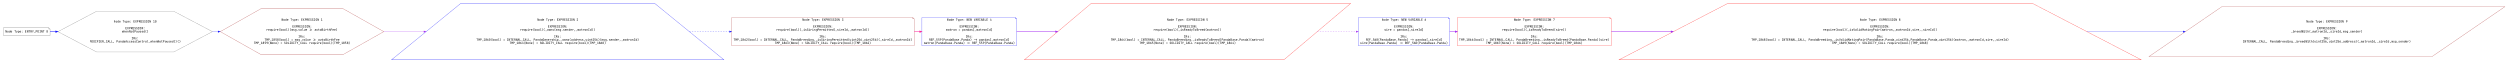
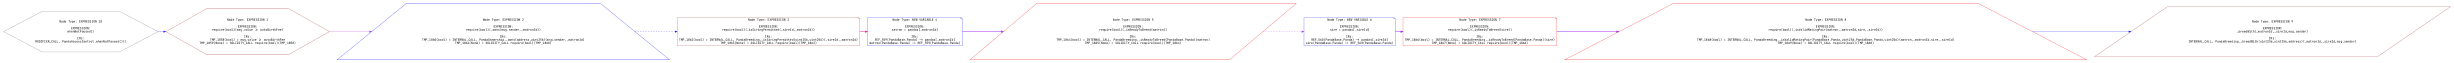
(27, 32) -> none
